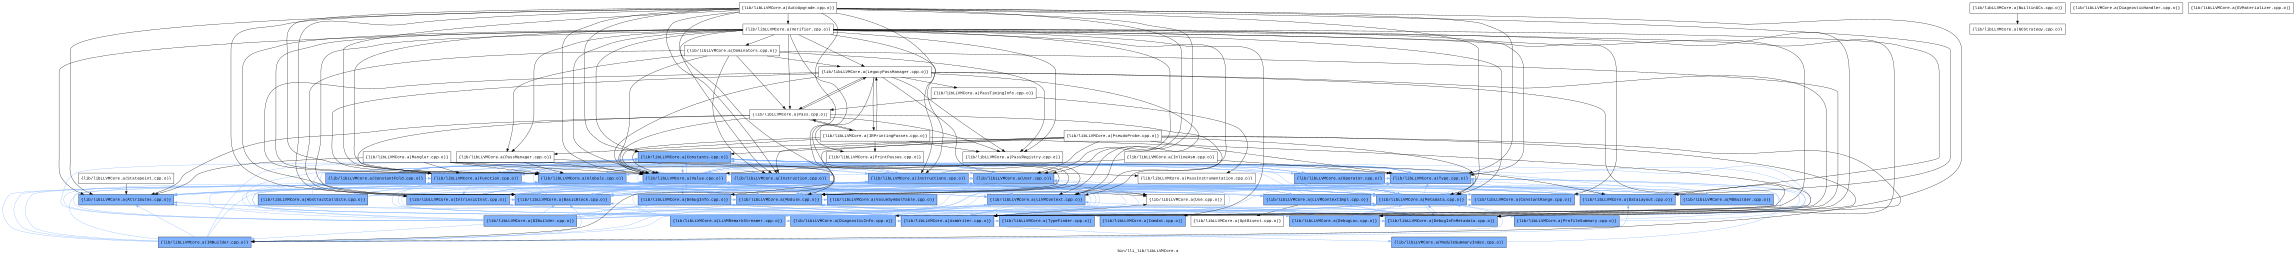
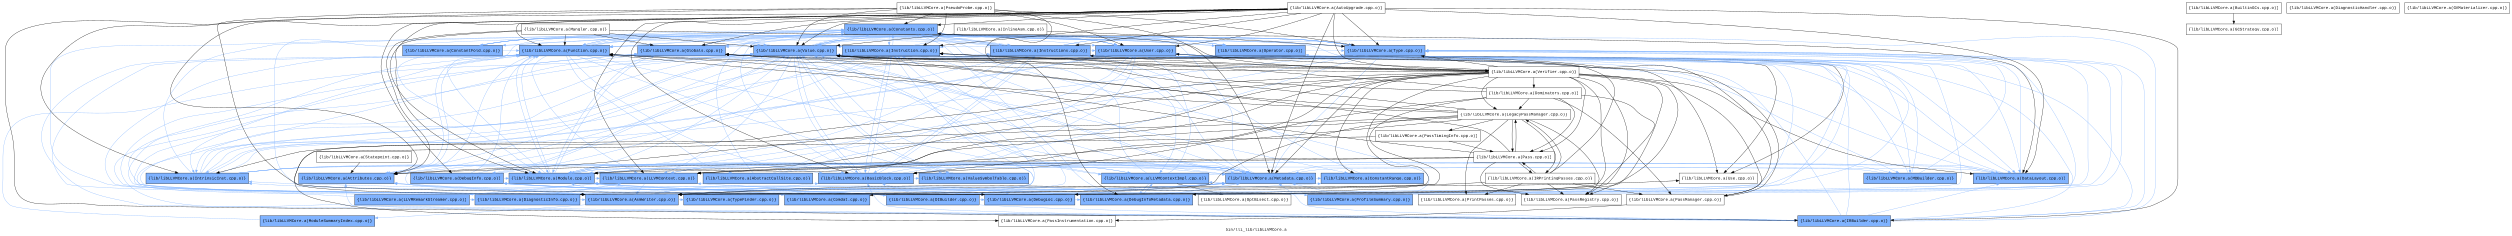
(578, 58) -> (1161, 65)
none -> (1143, 84)
(946, 211) -> (666, 187)
